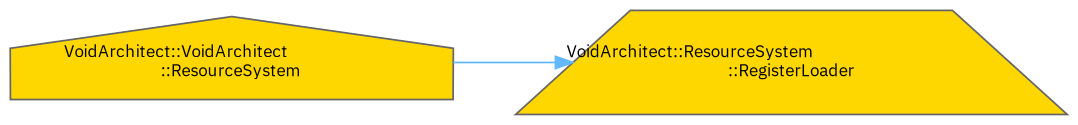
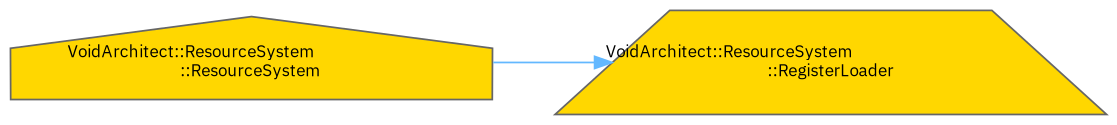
(232, 62) -> (251, 62)
